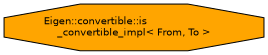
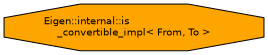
(134, 27) -> (134, 27)
